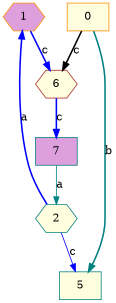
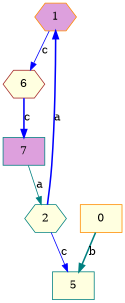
(38, 47) -> (41, 47)
(74, 47) -> none
